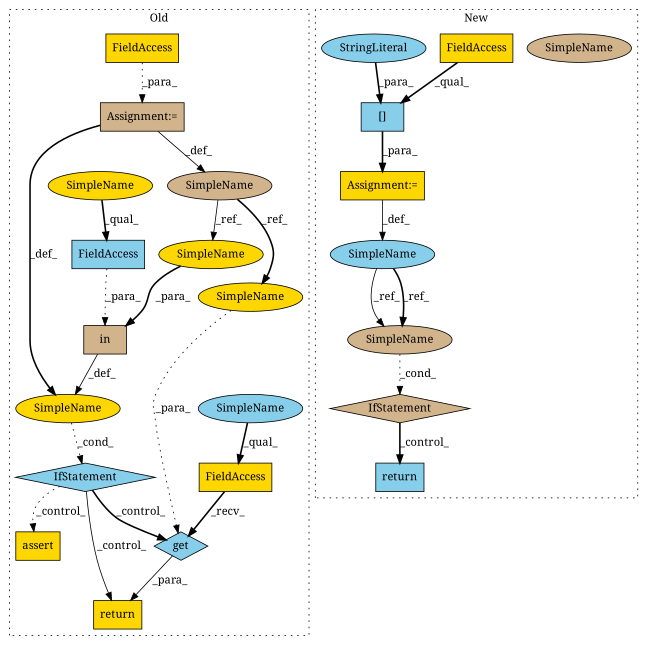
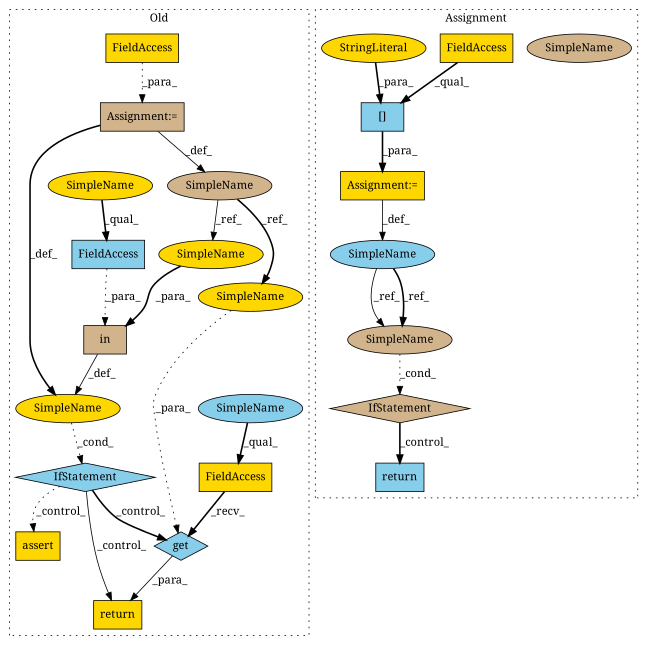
(477, 19) -> (477, 19)
(374, 48) -> (374, 48)
